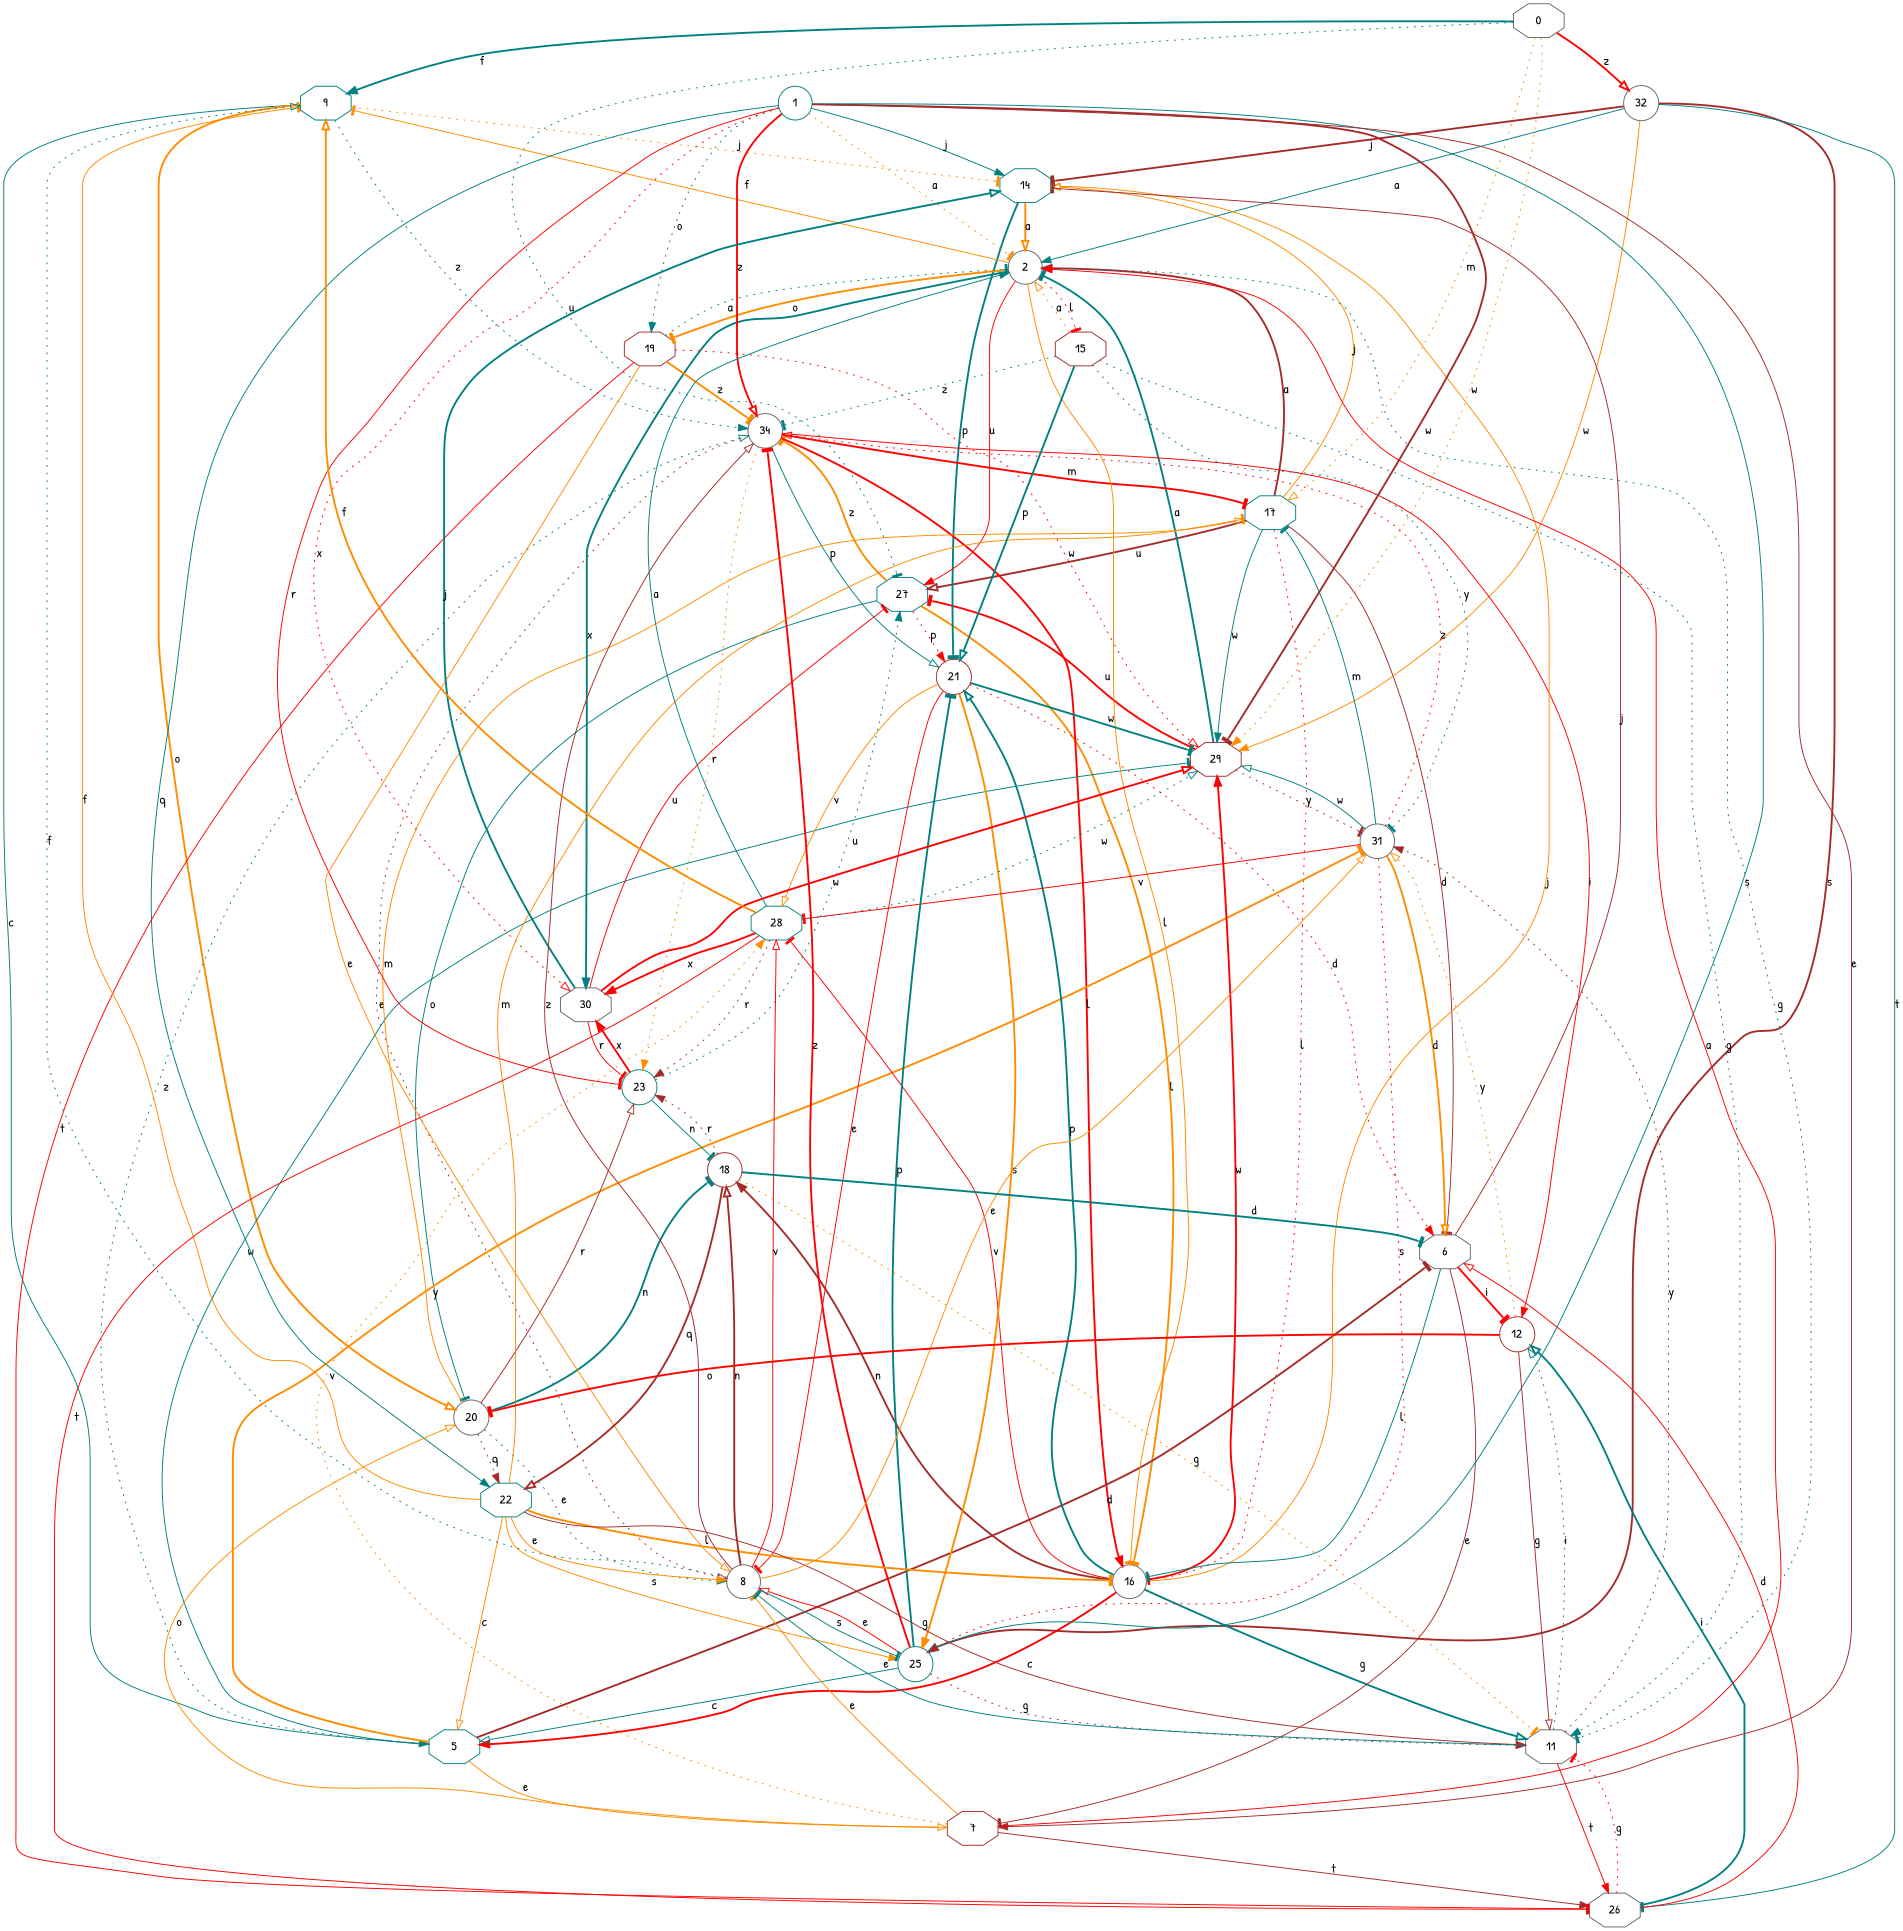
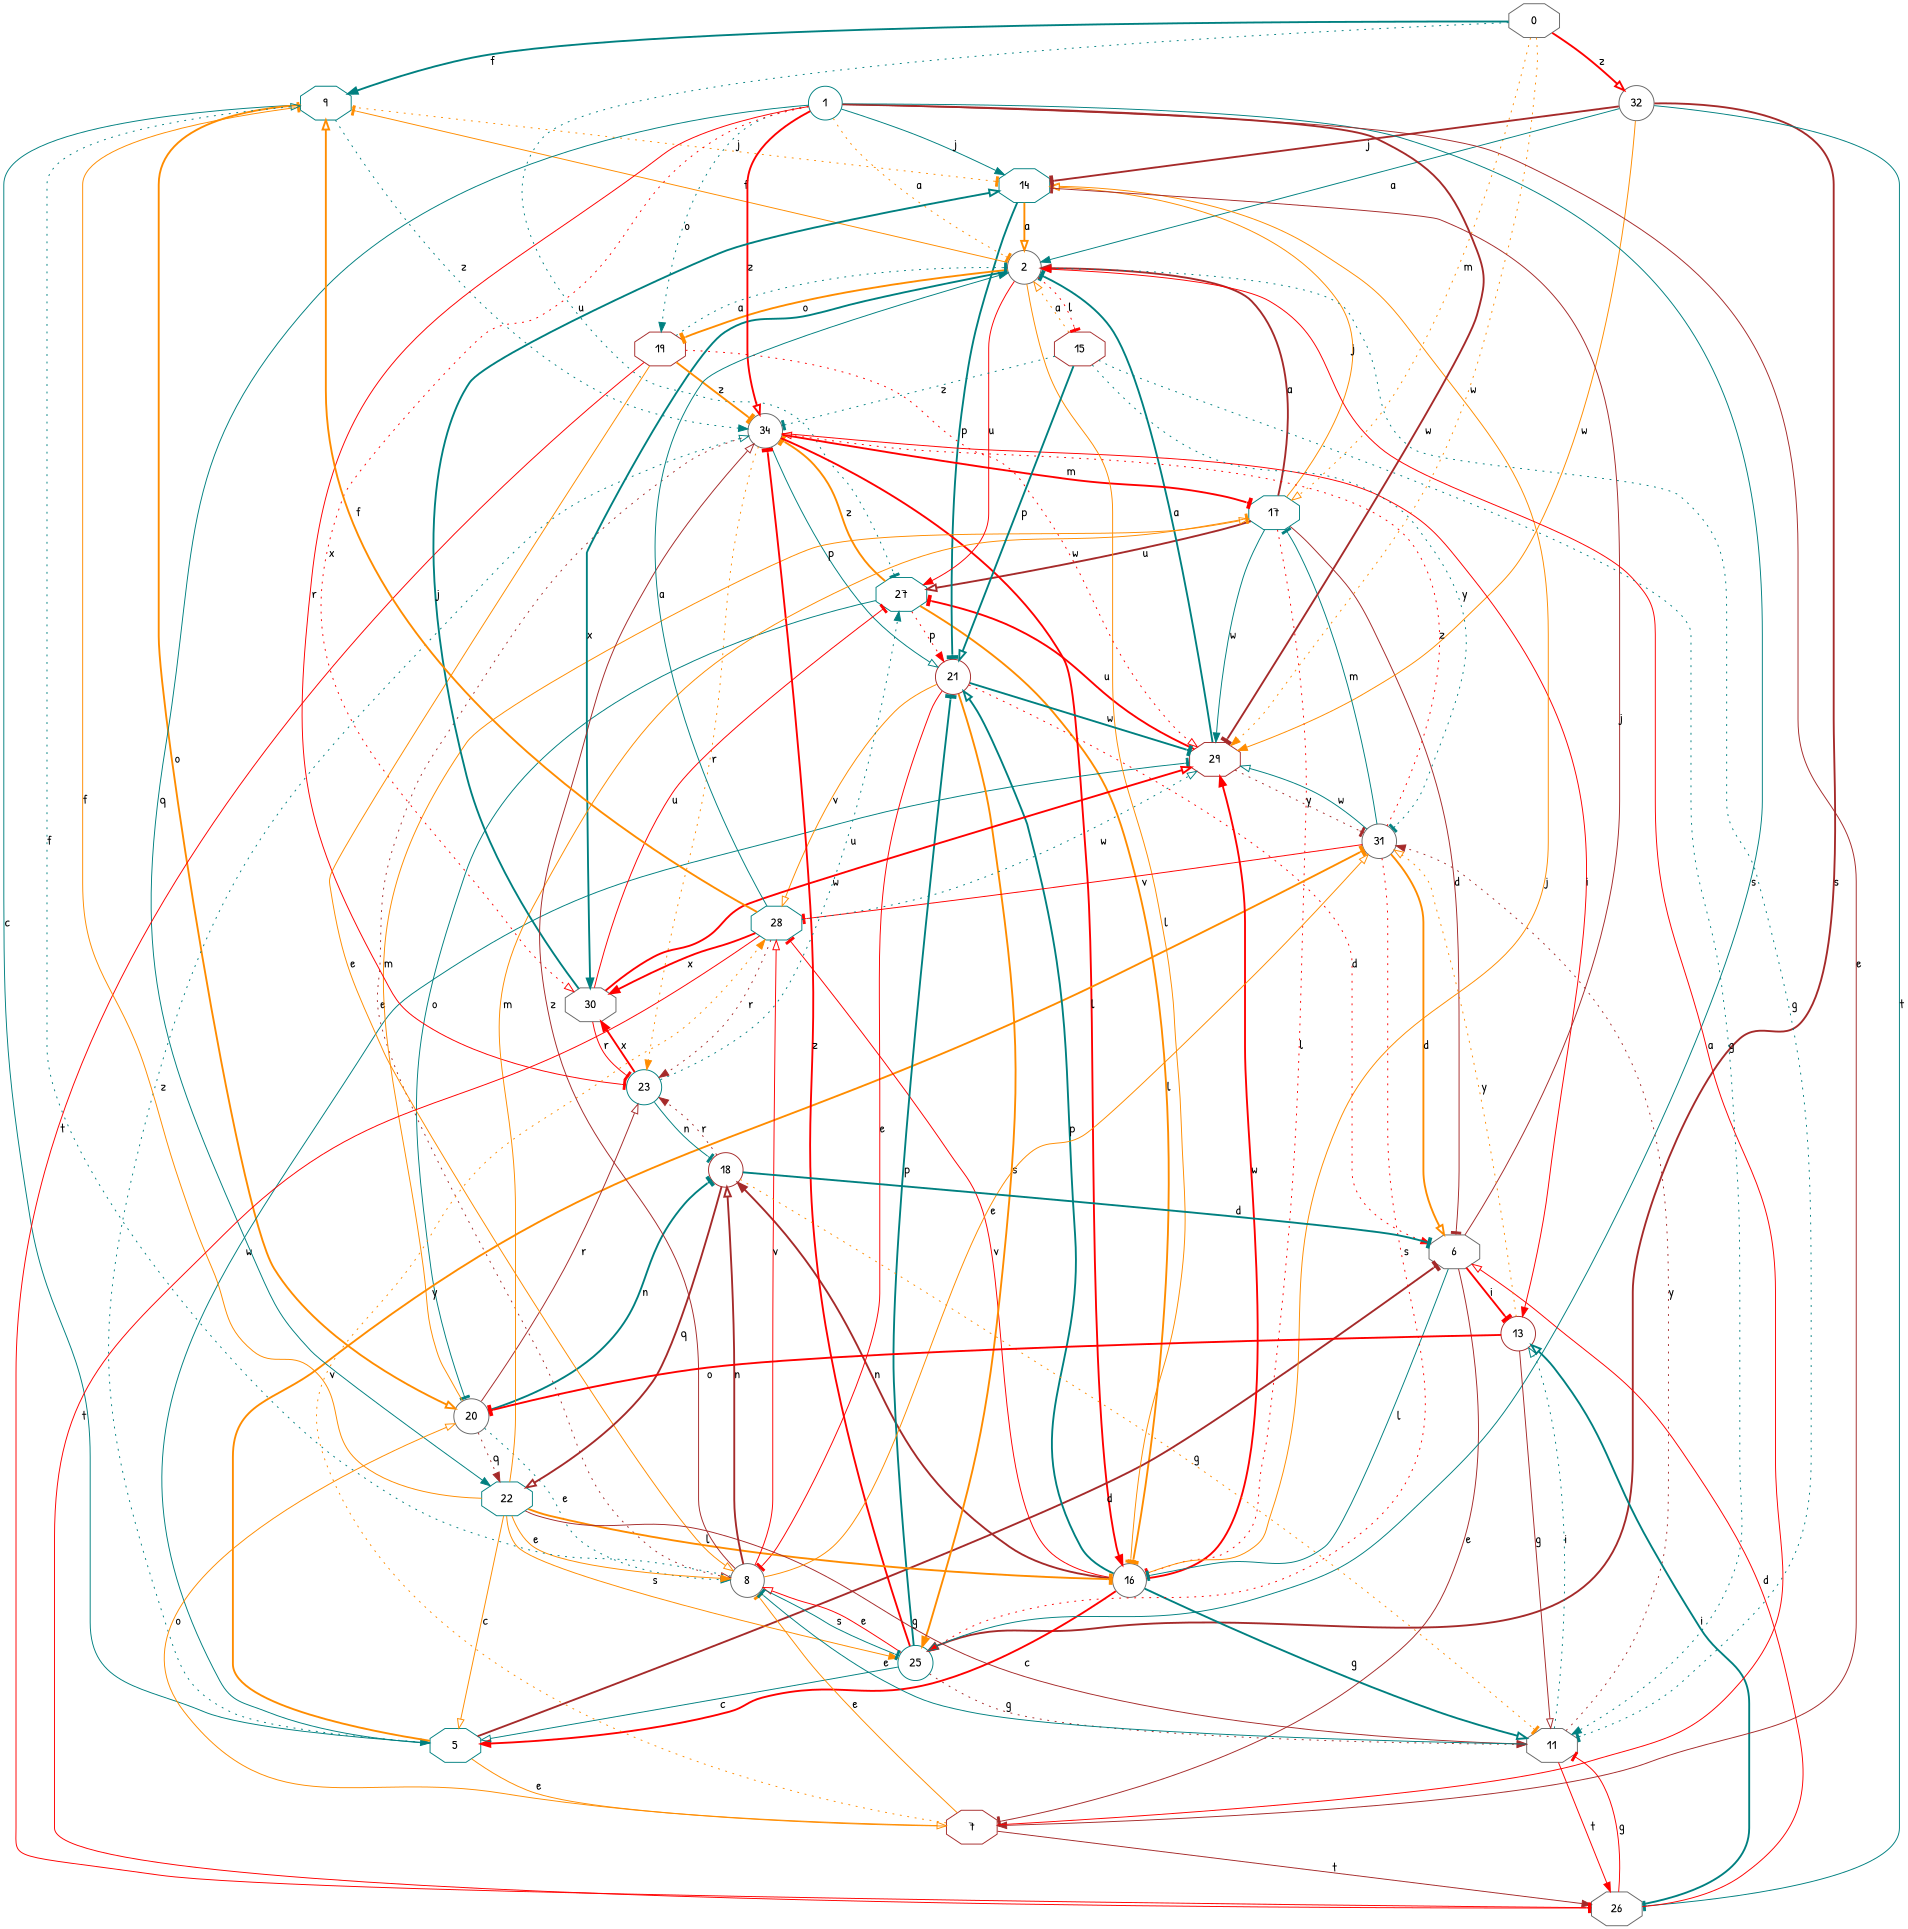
(1517, 1334) -> (1518, 1334)
(1613, 1820) -> (1615, 1819)
